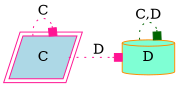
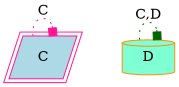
(90, 57) -> none
